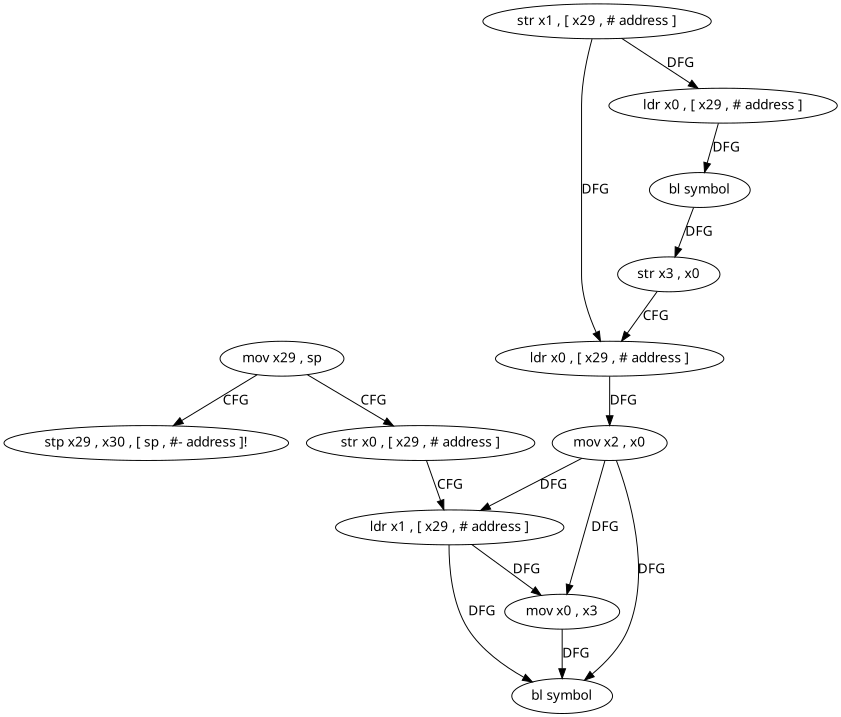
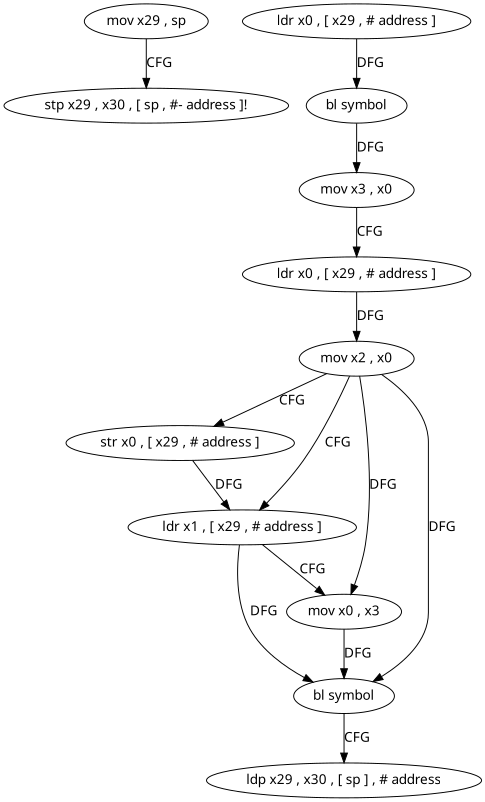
(597, 21) -> none
(669, 274) -> (357, 190)
(346, 398) -> (275, 398)
(451, 485) -> (229, 485)
(554, 485) -> (338, 443)
(527, 570) -> (313, 570)
none -> (344, 780)
